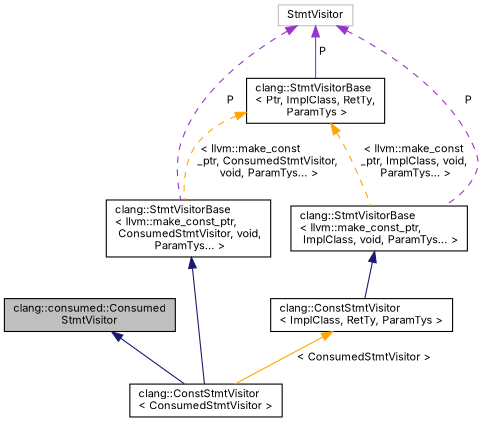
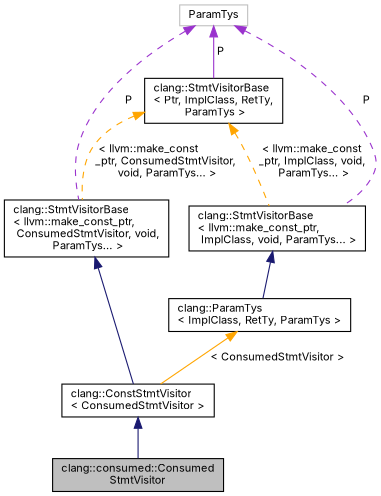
(316, 15) -> (214, 15)
(362, 315) -> (260, 315)
(153, 361) -> (138, 443)
